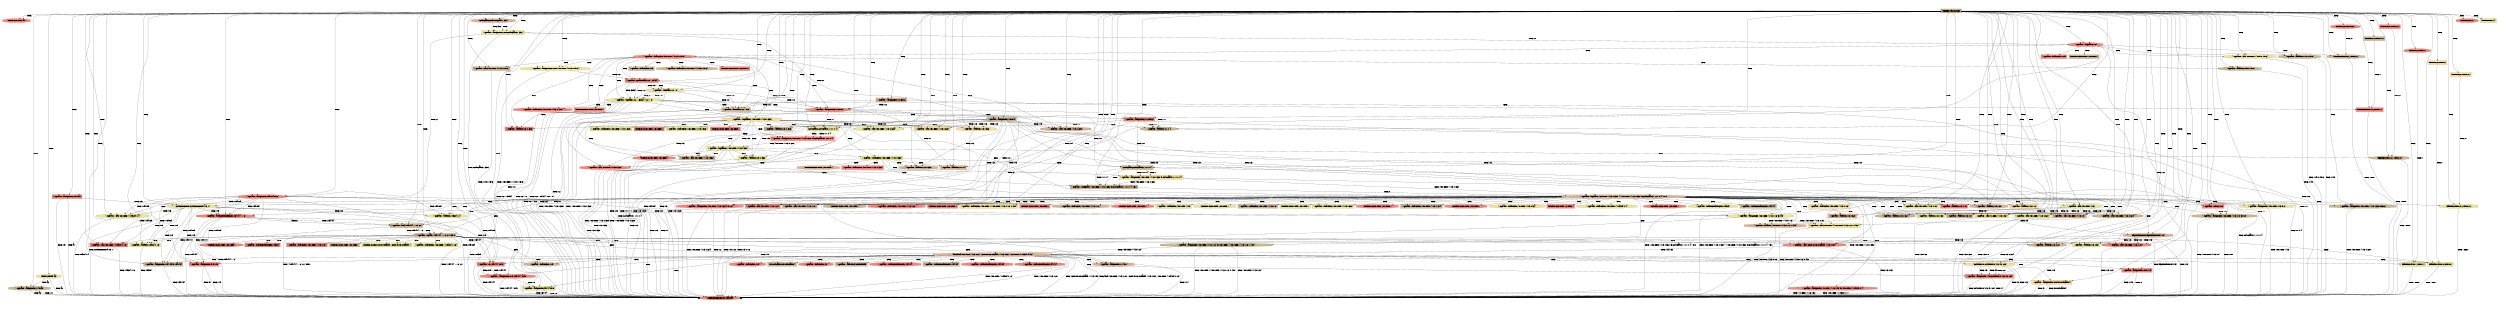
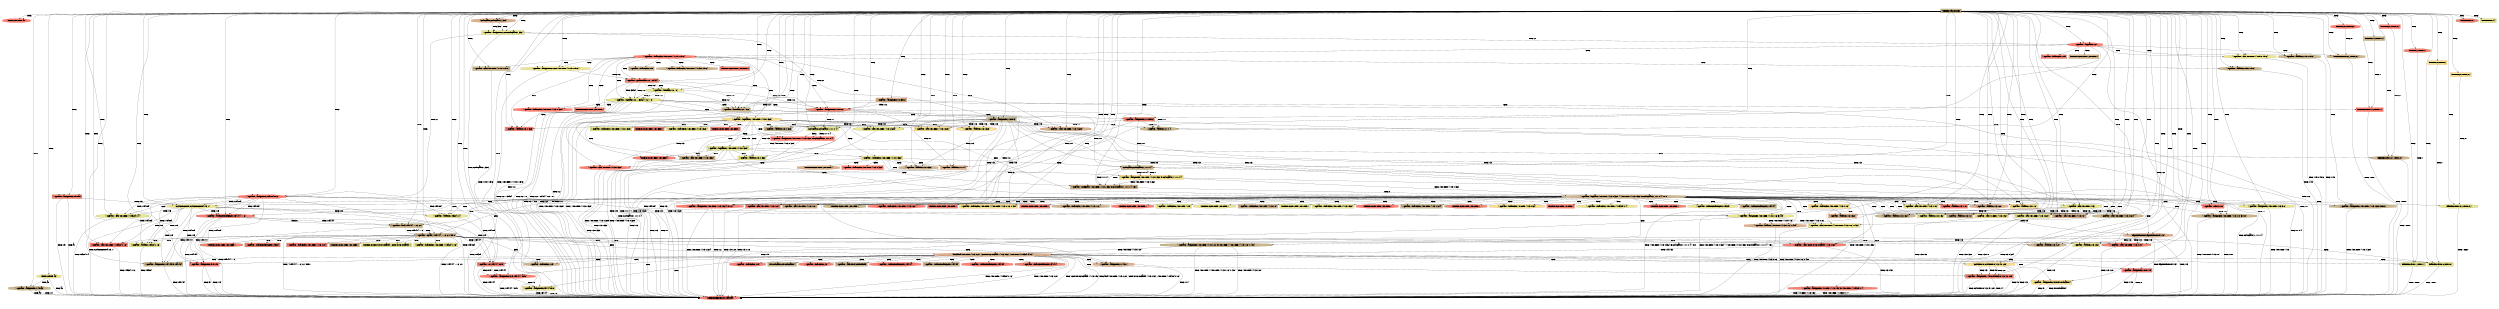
(493, 21) -> (493, 21)
(558, 201) -> (558, 201)
